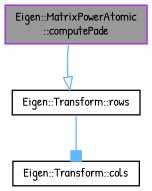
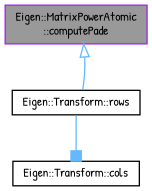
(67, 60) -> (85, 74)
